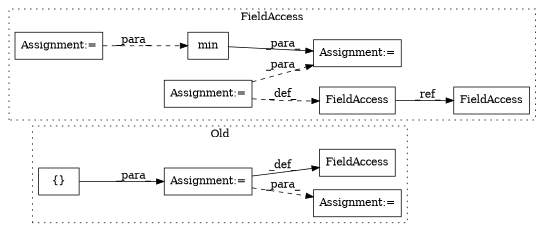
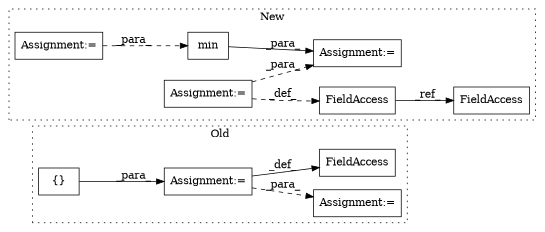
(272, 18) -> (272, 18)
